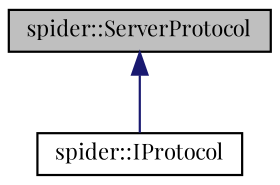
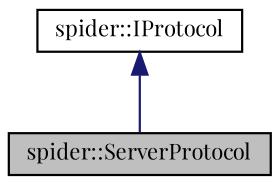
(140, 104) -> (140, 104)
